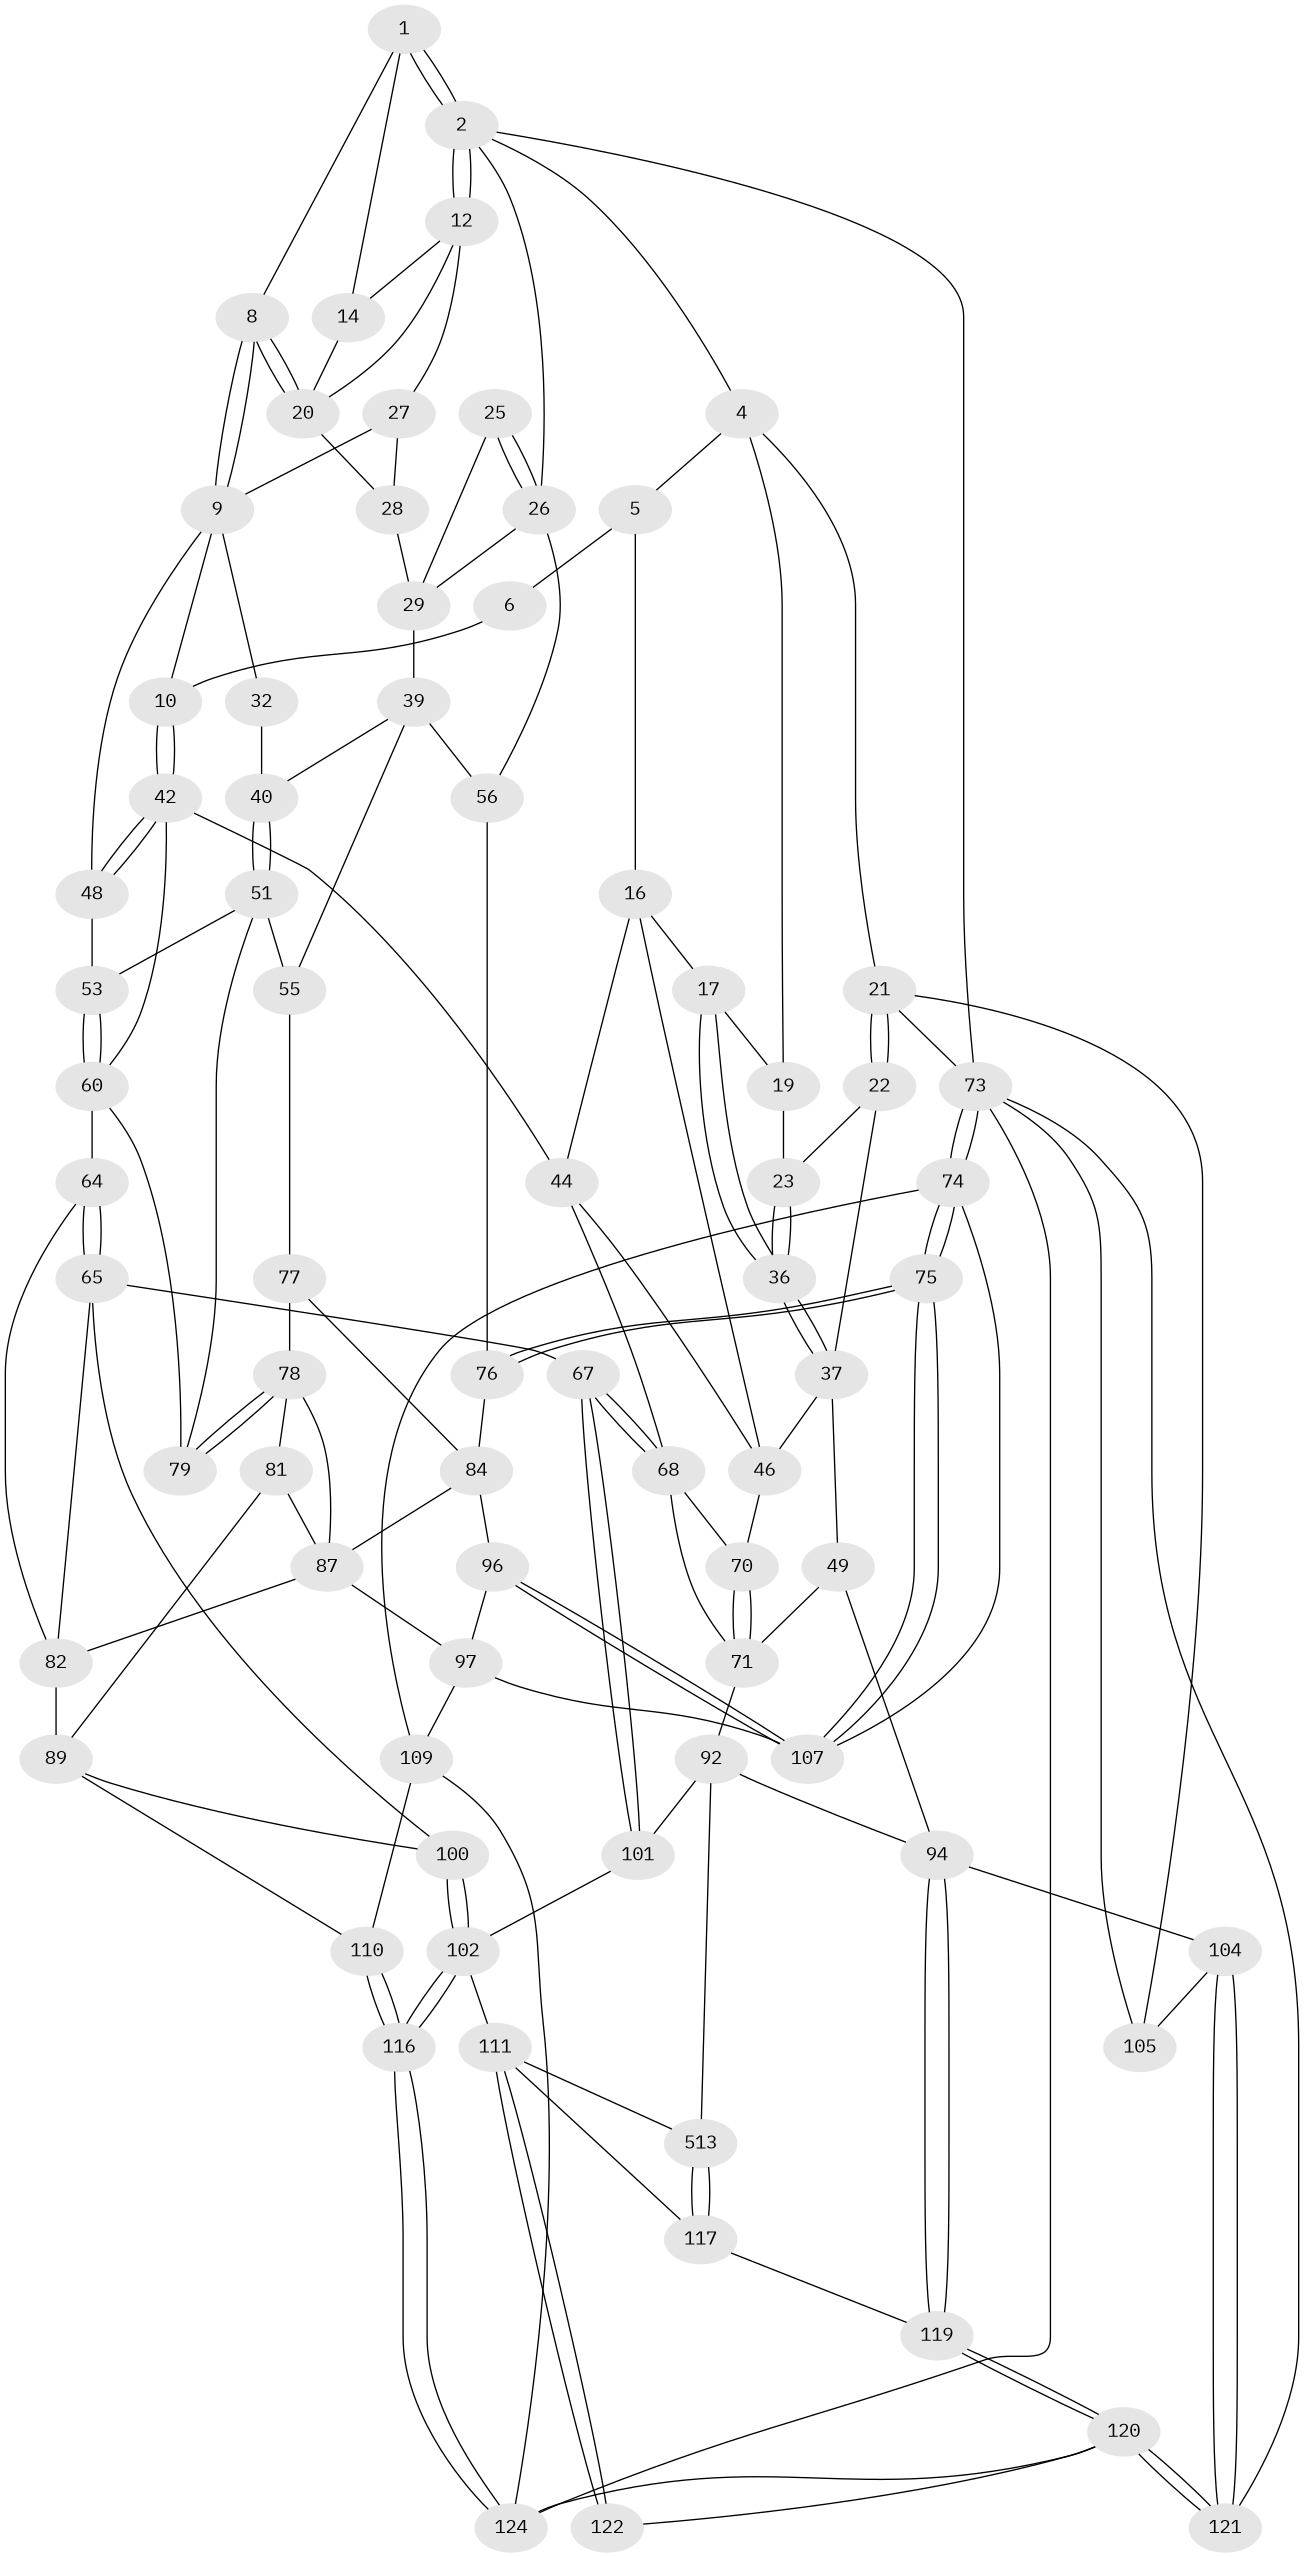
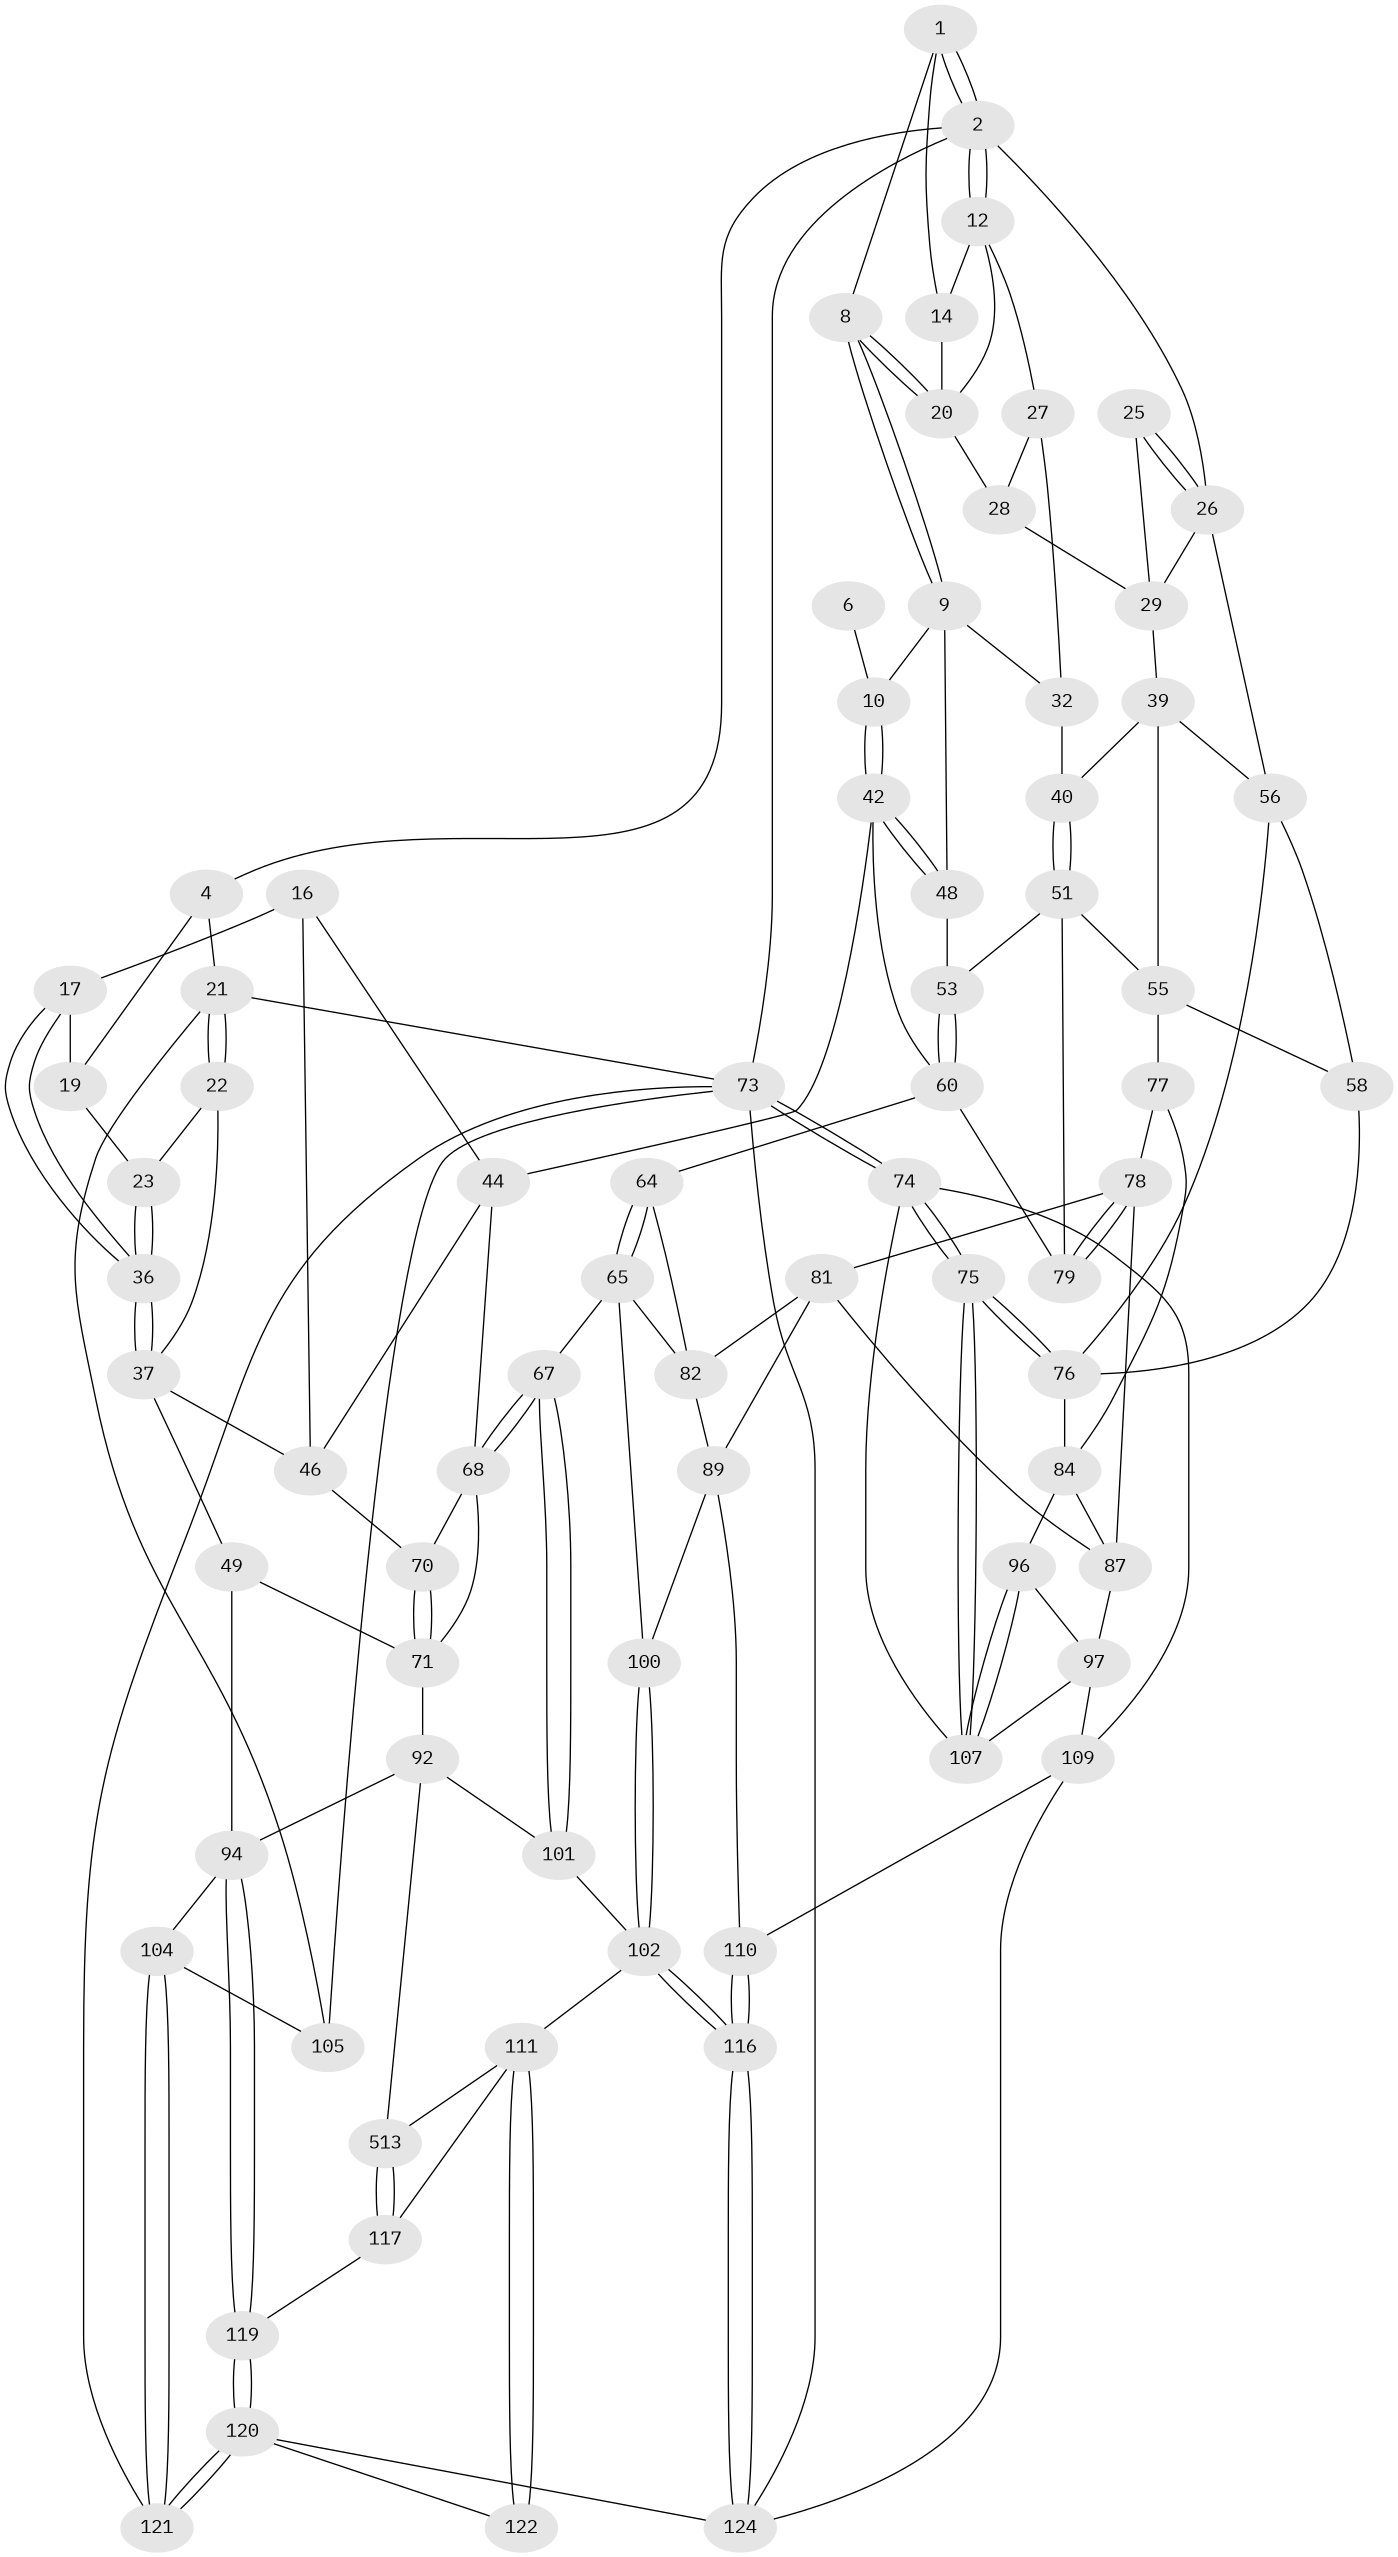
(308, 462) -> (1053, 558)
(635, 510) -> none
none -> (1357, 1086)
(191, 1615) -> (756, 1327)
